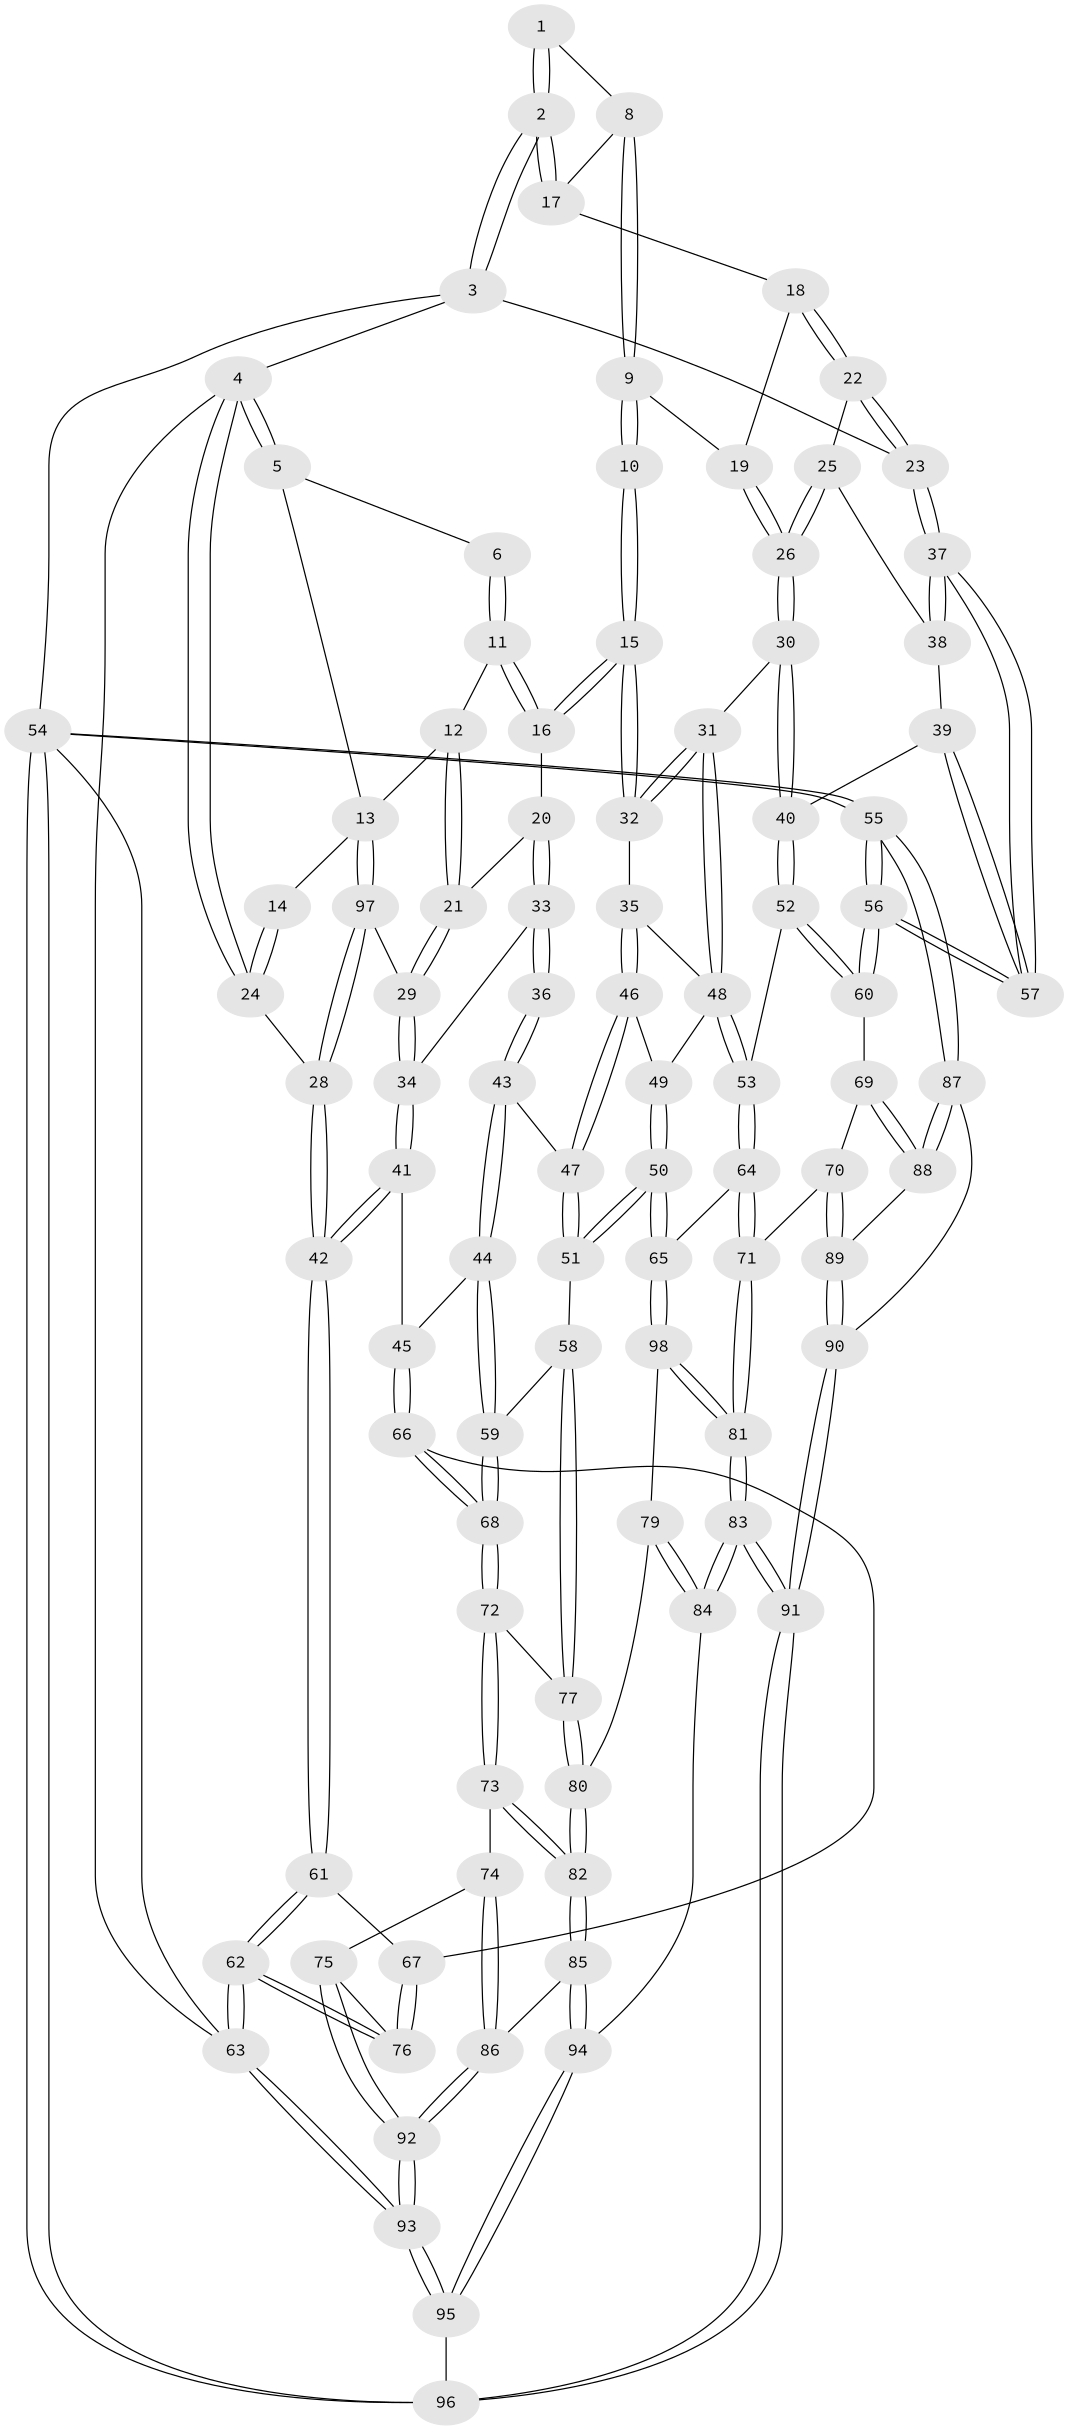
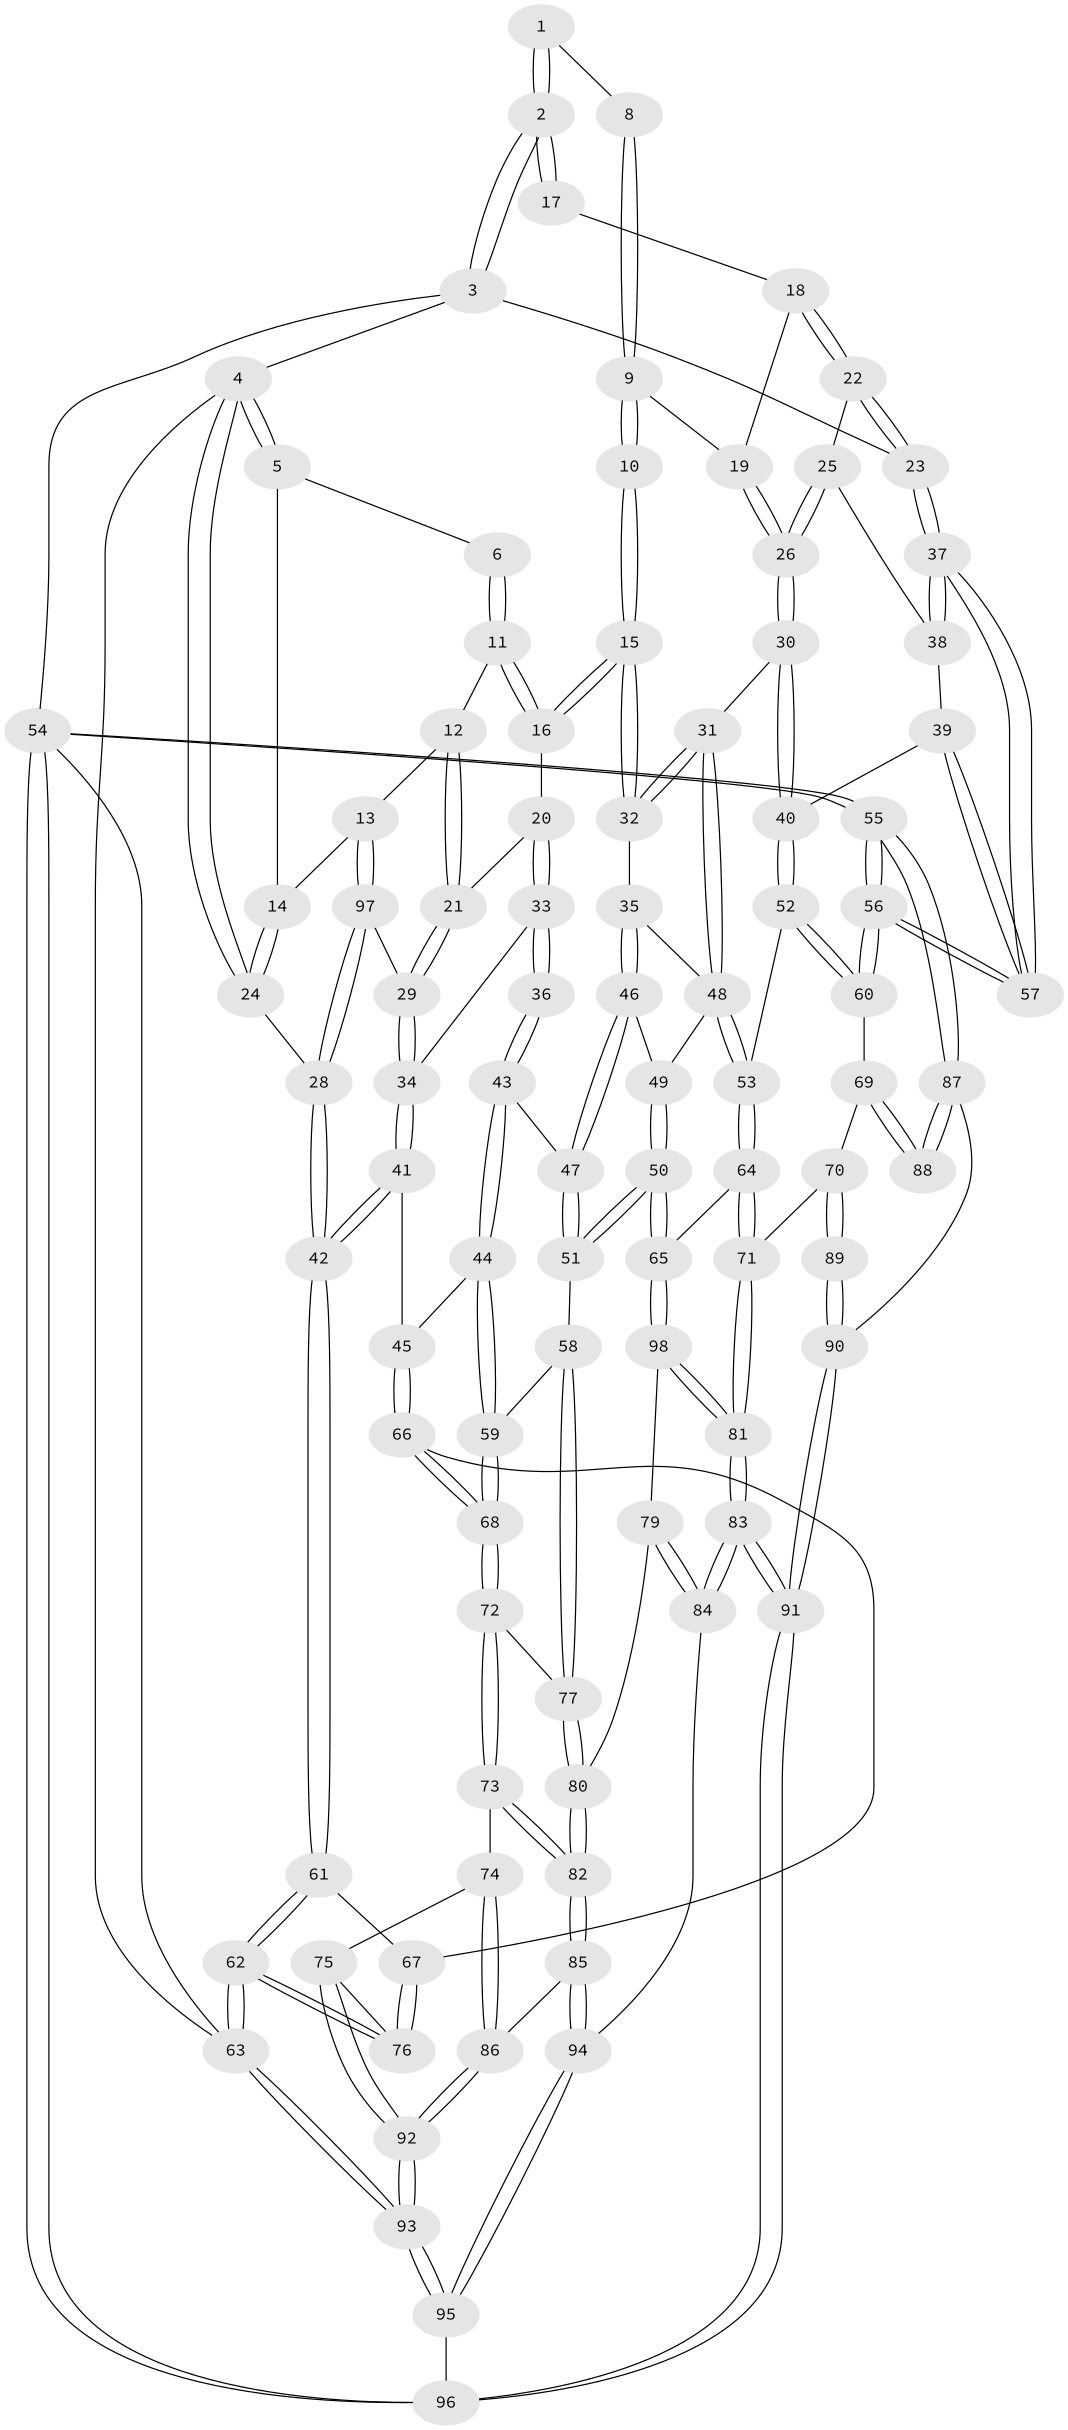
(590, 159) -> none
(322, 643) -> (277, 687)
(879, 1215) -> none
